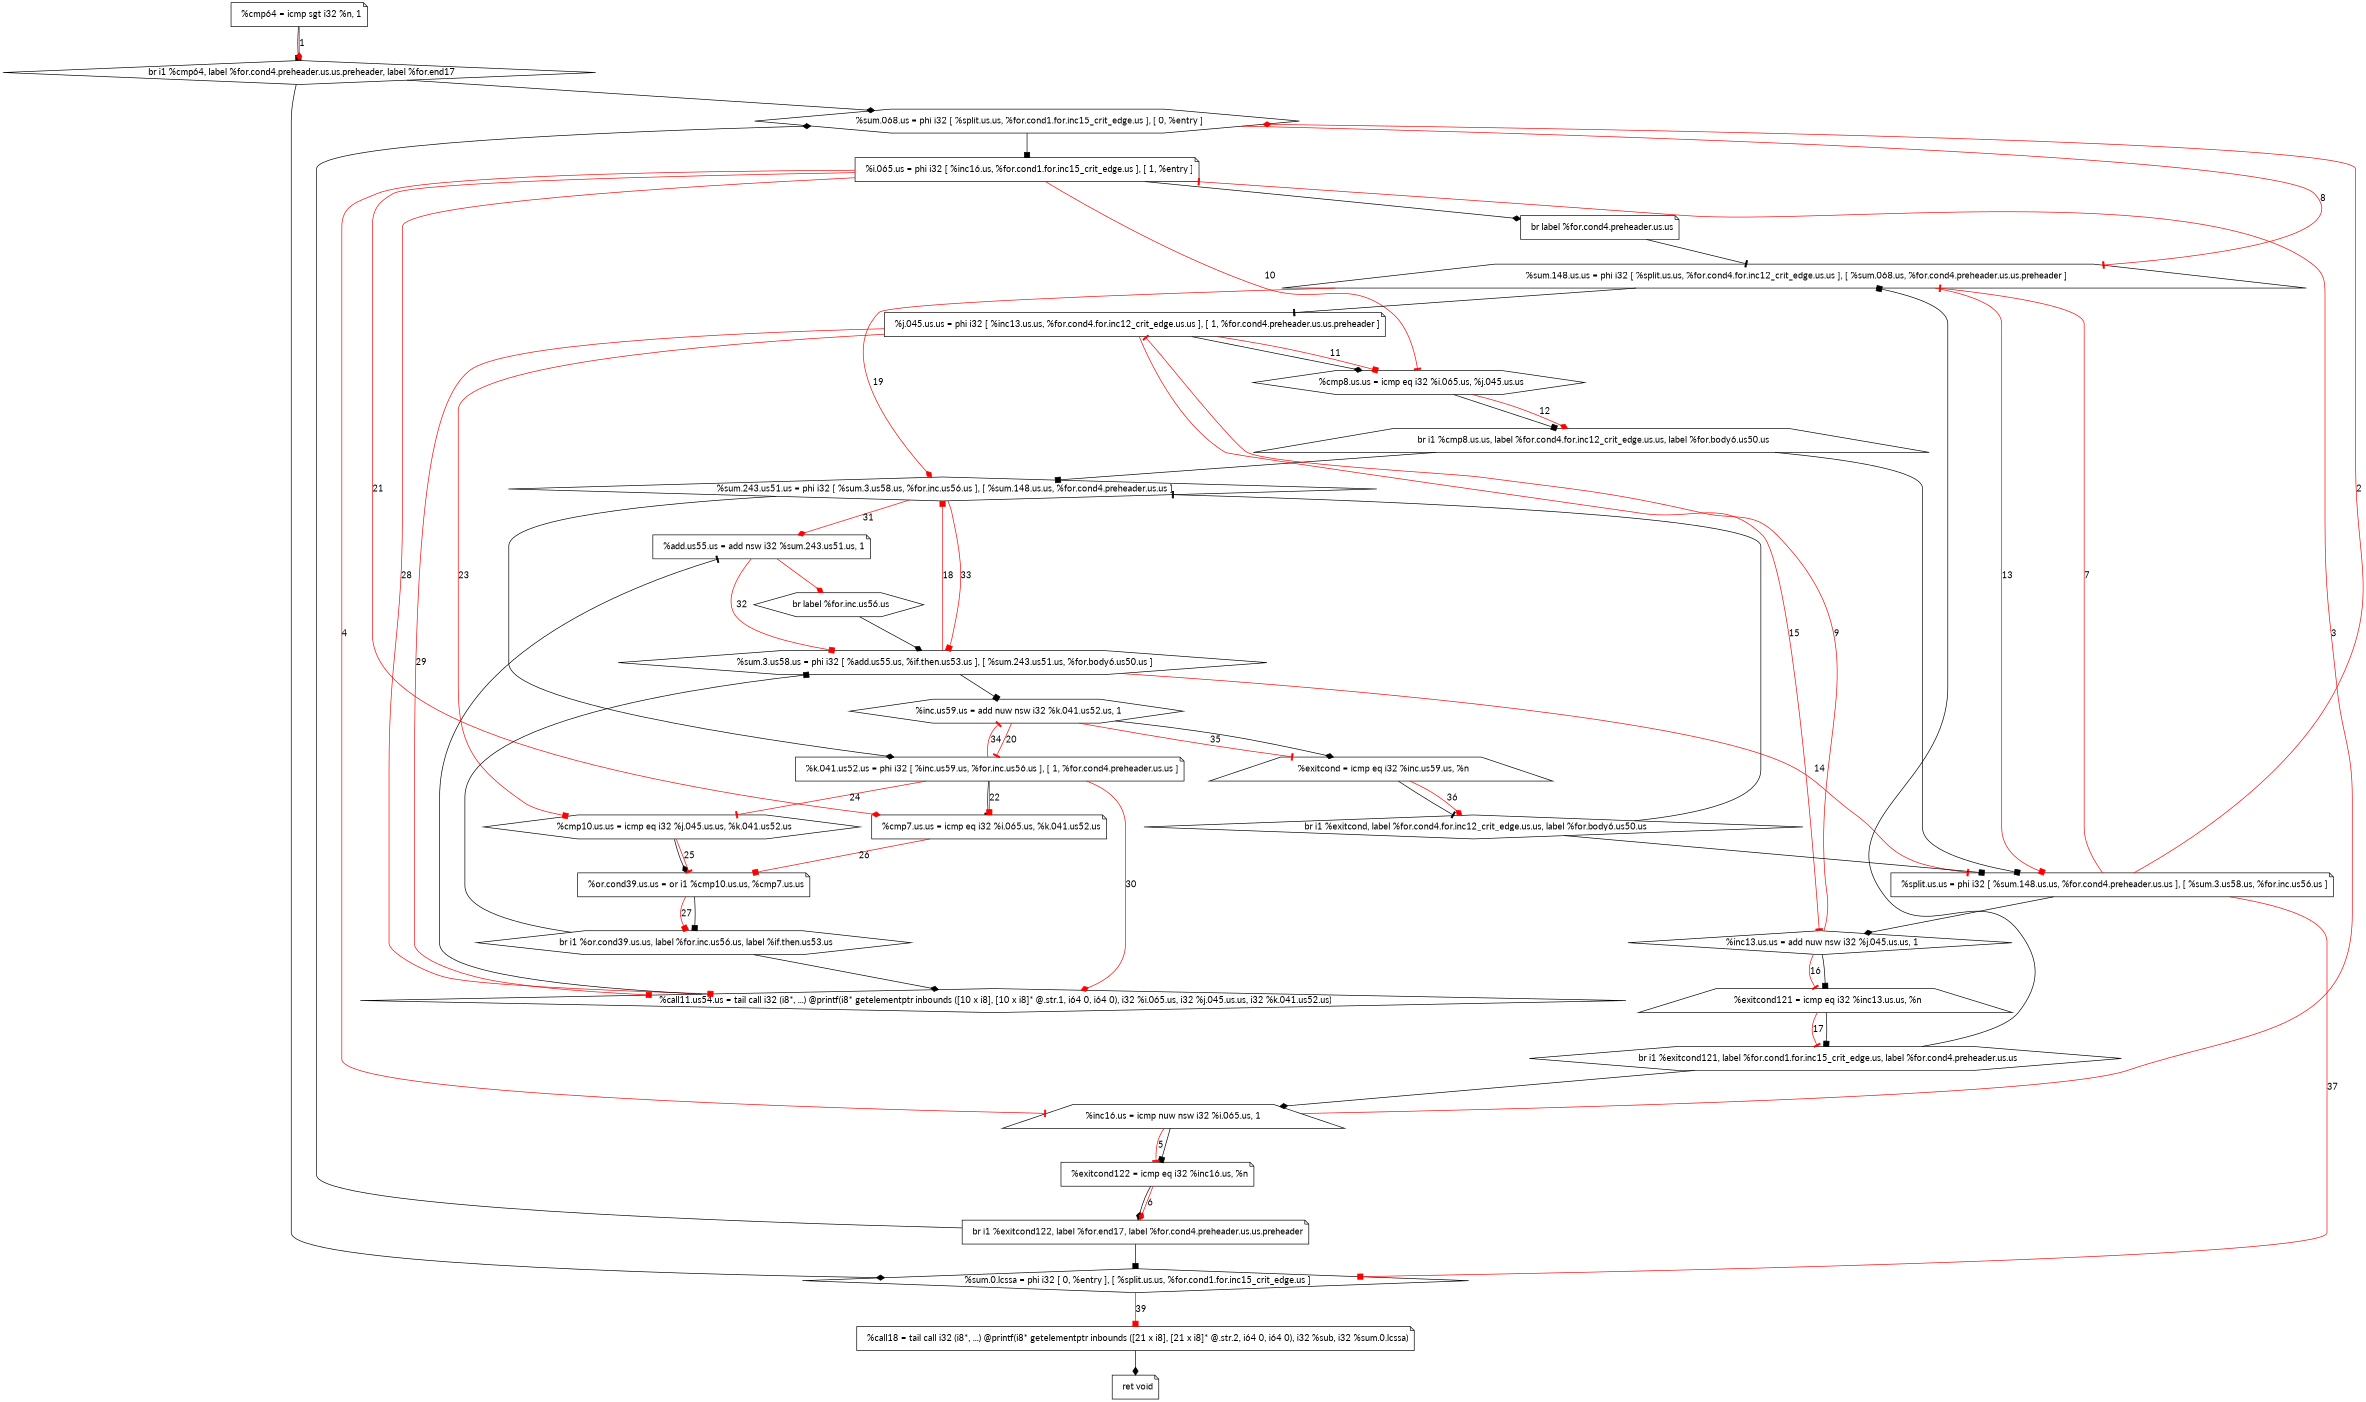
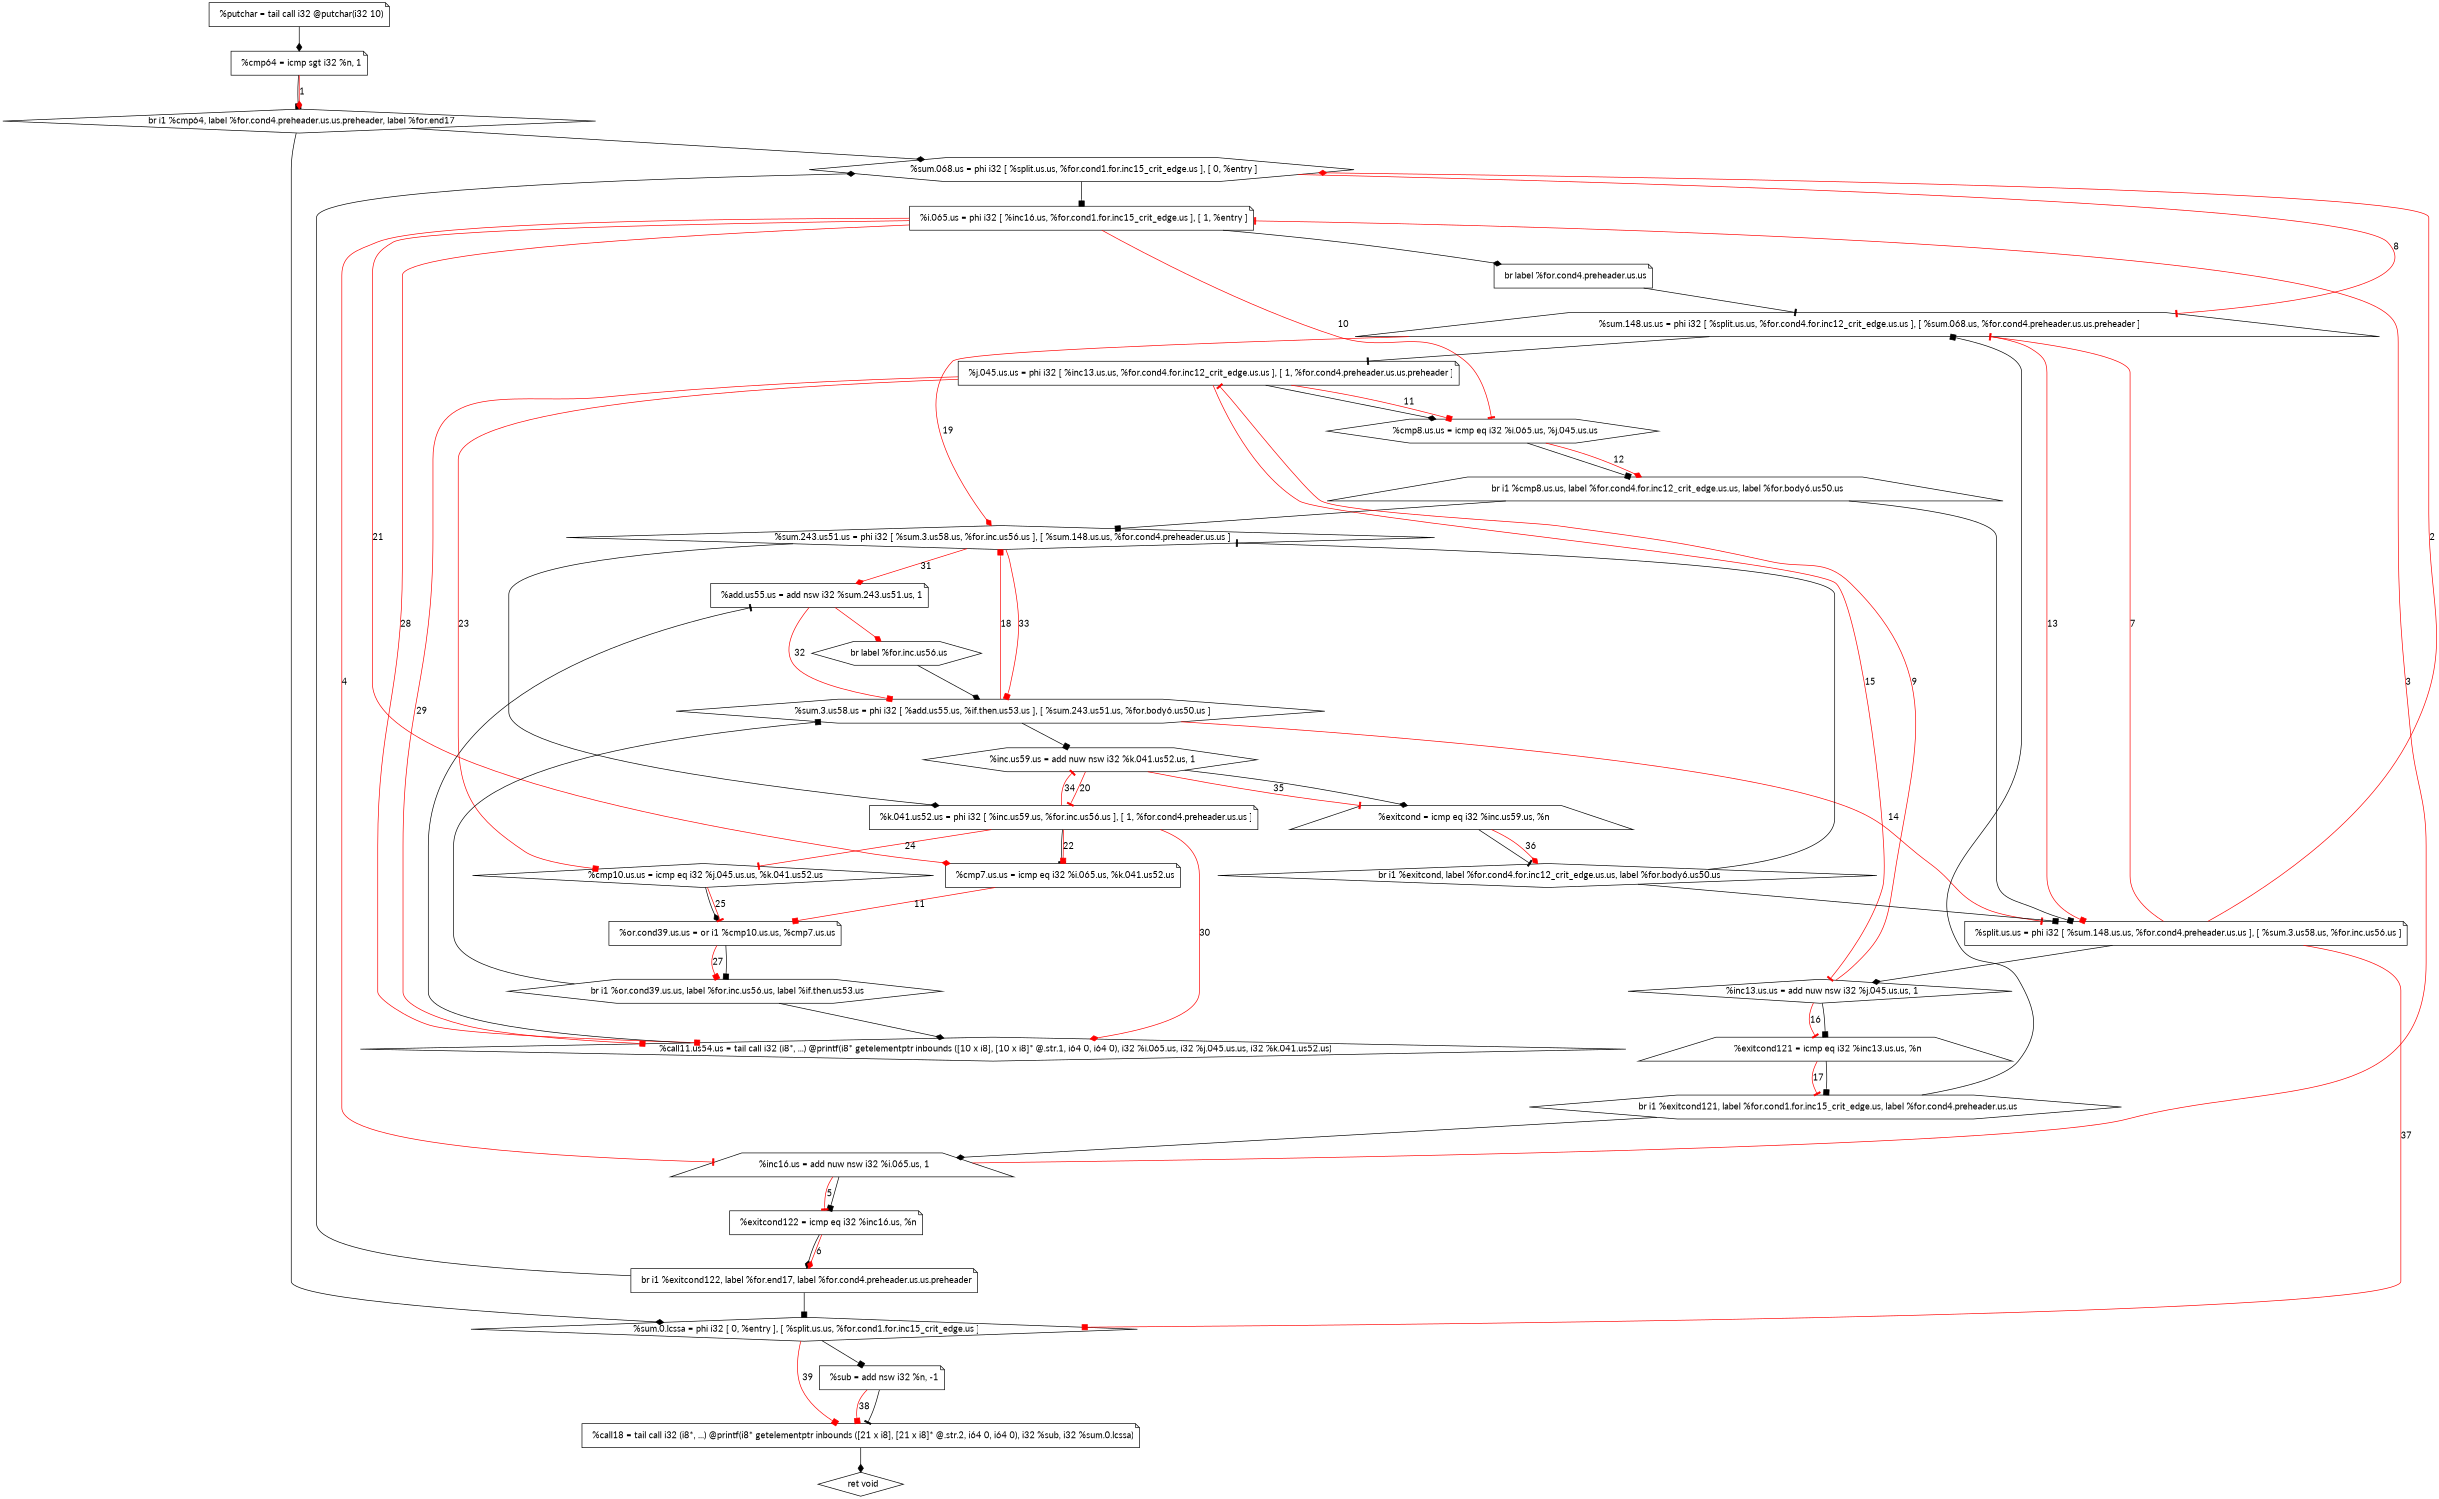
none -> (299, 15)
(672, 827) -> (703, 876)
(864, 856) -> (920, 904)
(1173, 1116) -> (842, 1165)
none -> (882, 1378)
(1135, 1387) -> (861, 1484)
